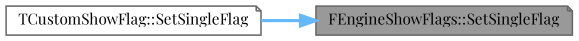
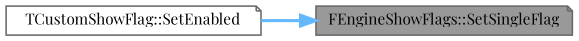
(134, 21) -> (134, 21)
